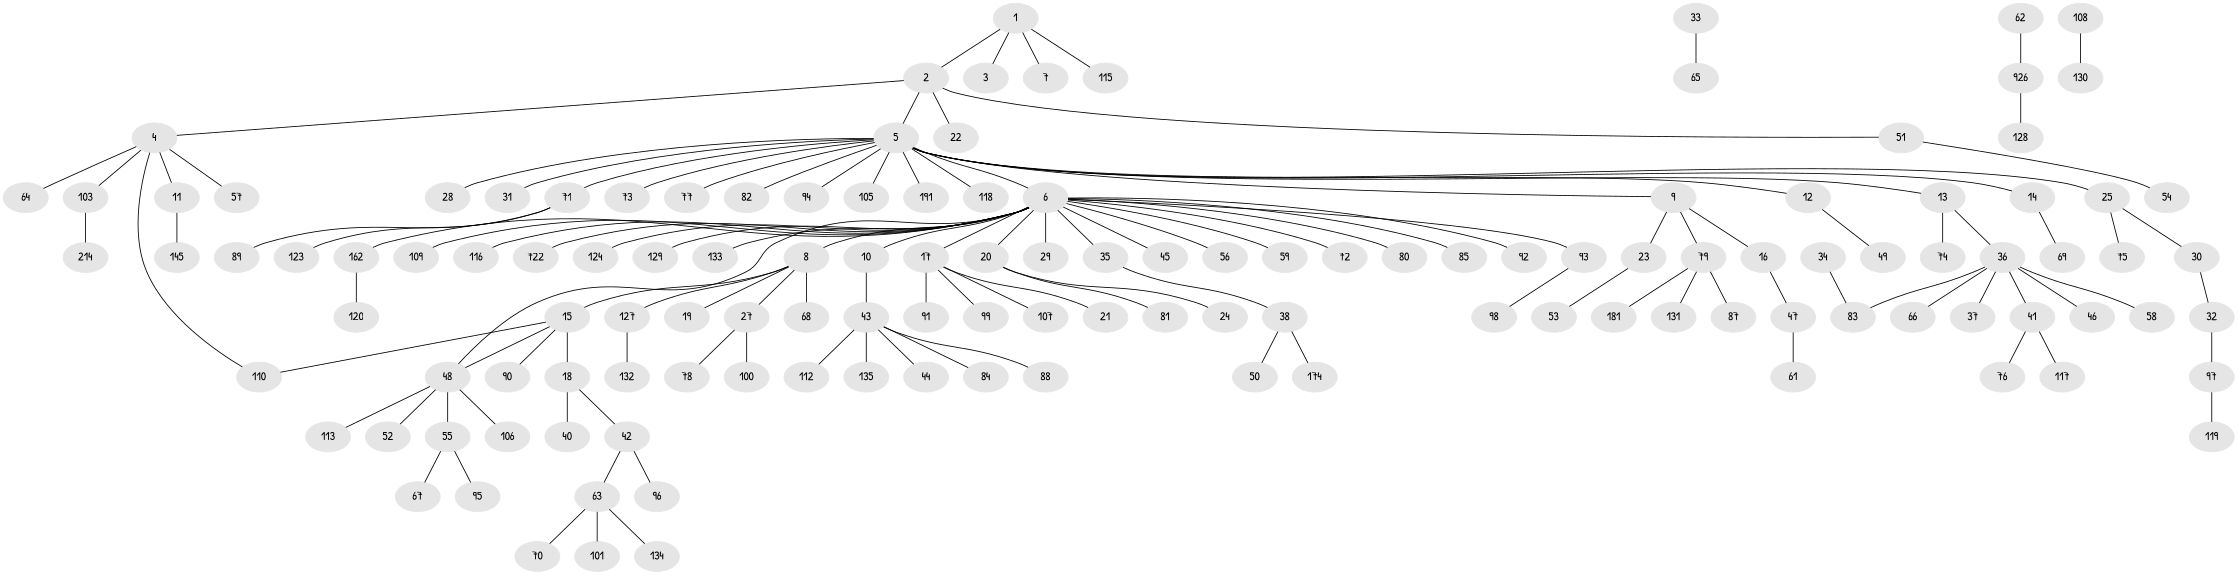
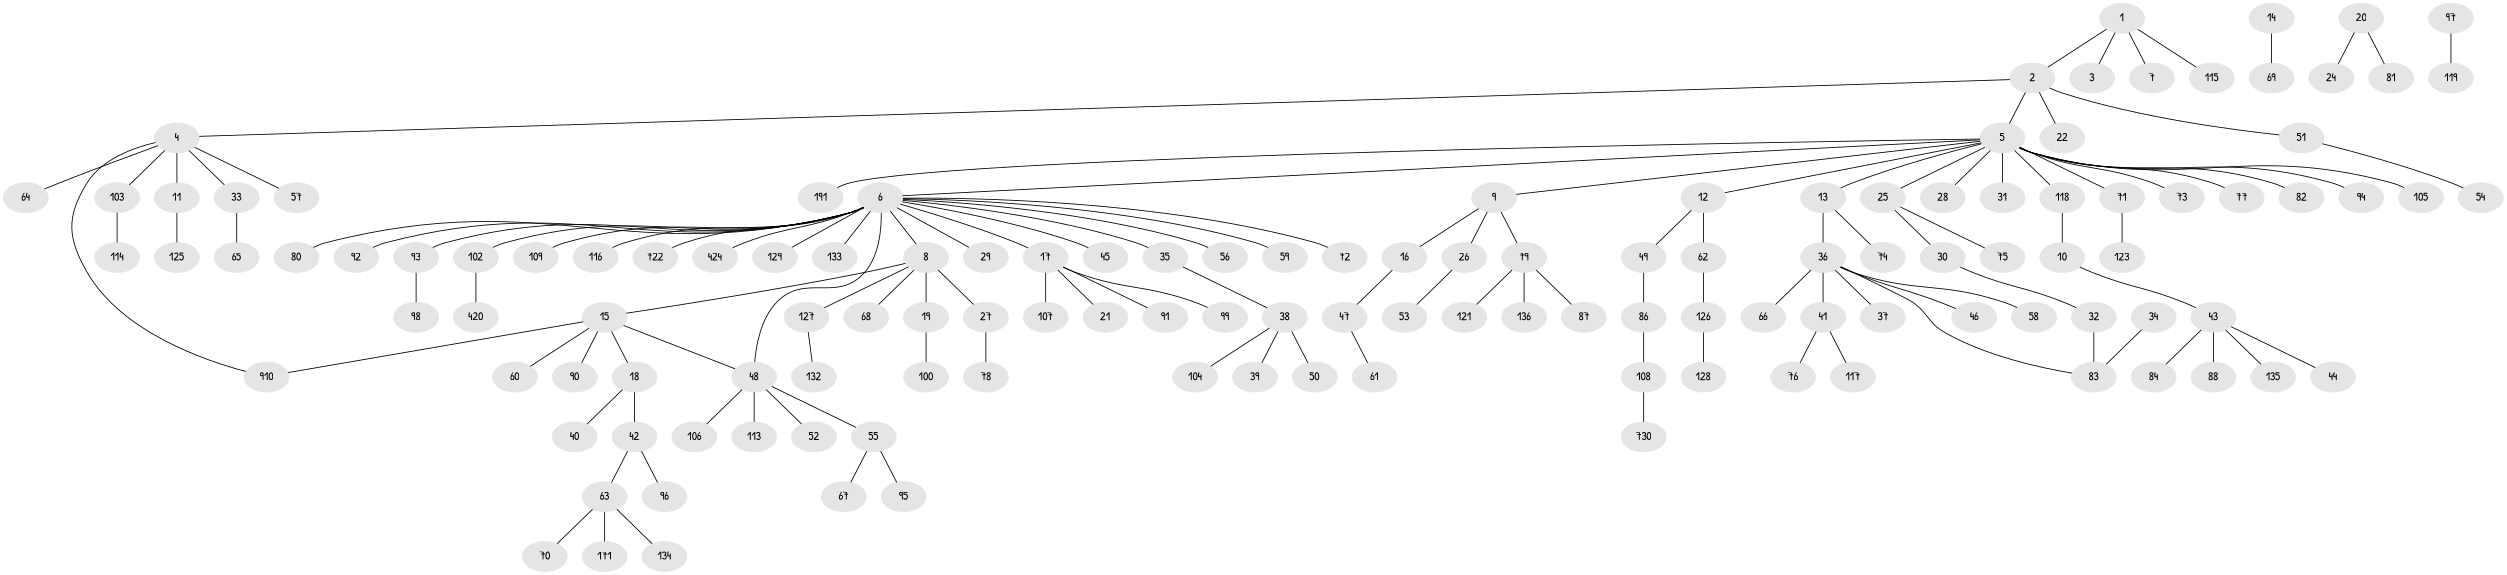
(2021, 78) -> (1703, 317)
(2081, 78) -> (1644, 437)
none -> (207, 168)
(1462, 177) -> none
(1016, 227) -> none
(956, 228) -> (2062, 228)
none -> (1703, 228)
(86, 257) -> (117, 257)
(177, 257) -> (177, 257)
(237, 257) -> none
(356, 257) -> (476, 257)
(596, 257) -> (715, 257)
(1464, 257) -> none
(1644, 257) -> (1464, 257)
(356, 317) -> (476, 317)
(1614, 317) -> (1464, 317)
none -> (1644, 317)
(1674, 317) -> (1524, 317)
(747, 347) -> (926, 347)
(2212, 347) -> (2094, 347)
(259, 377) -> (267, 377)
none -> (515, 377)
(806, 377) -> none
none -> (1255, 377)
(1315, 377) -> (1195, 377)
(597, 556) -> (605, 556)
